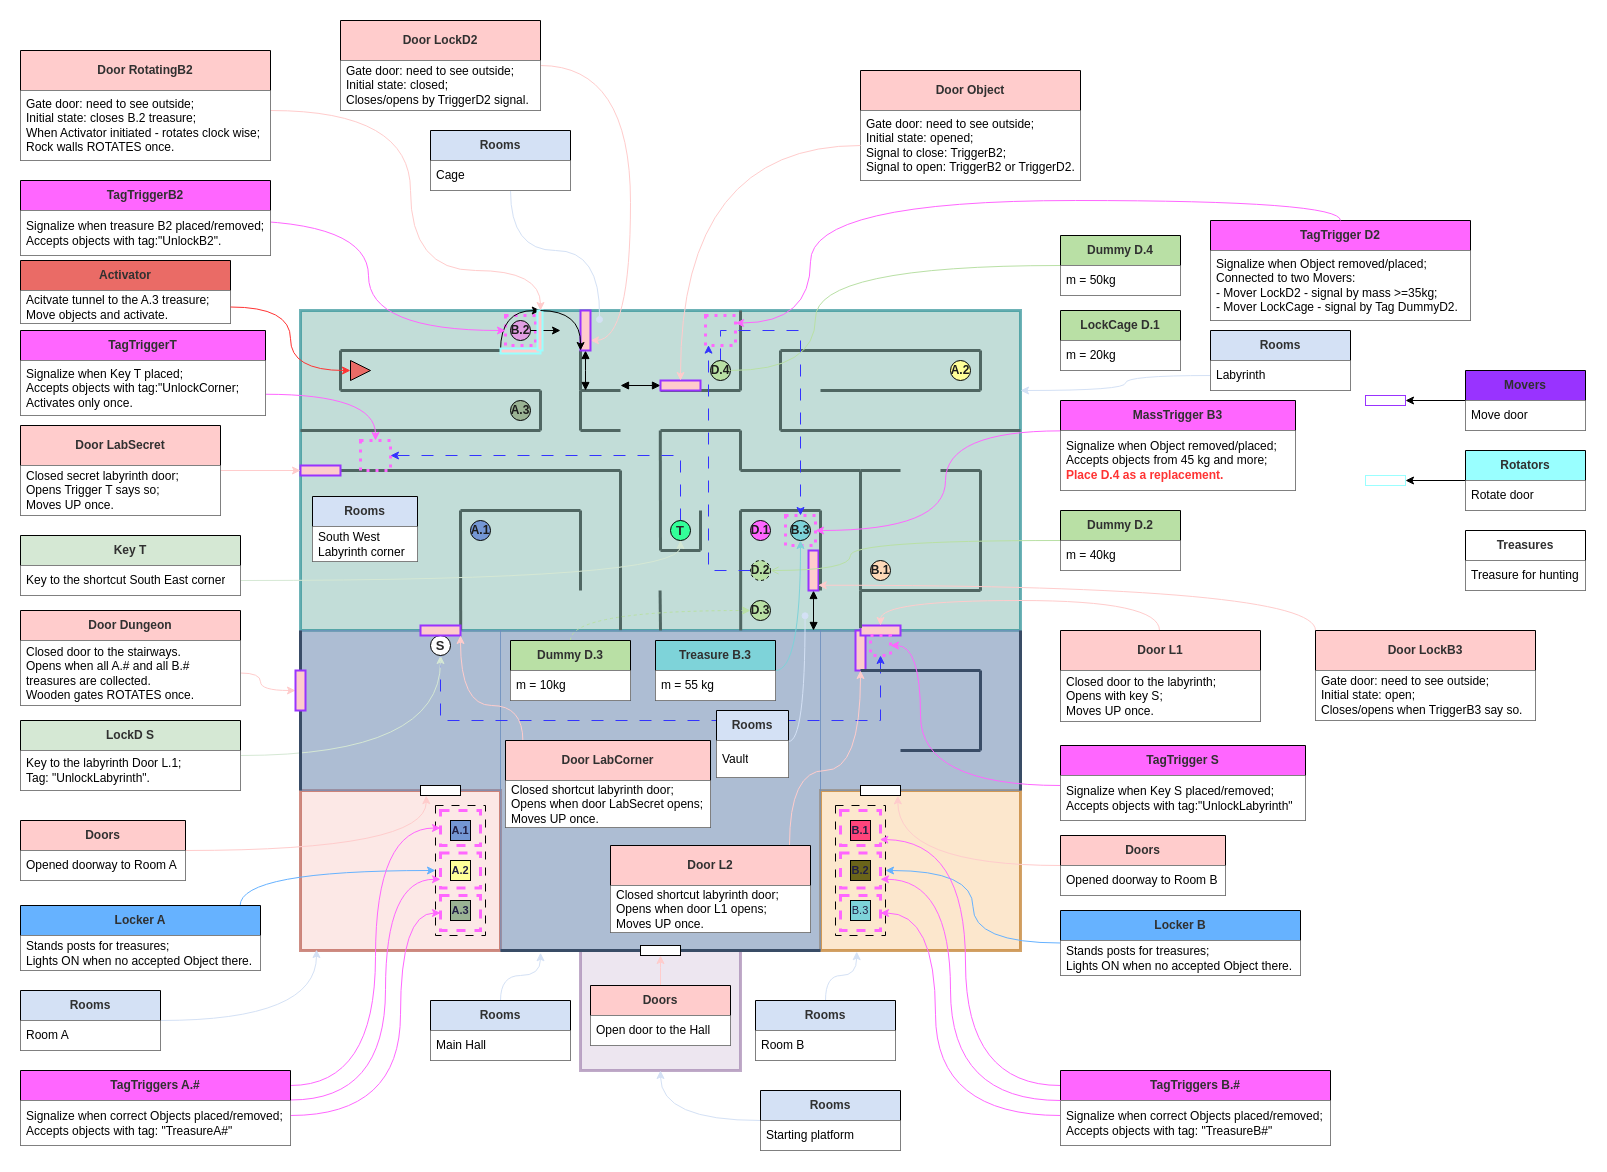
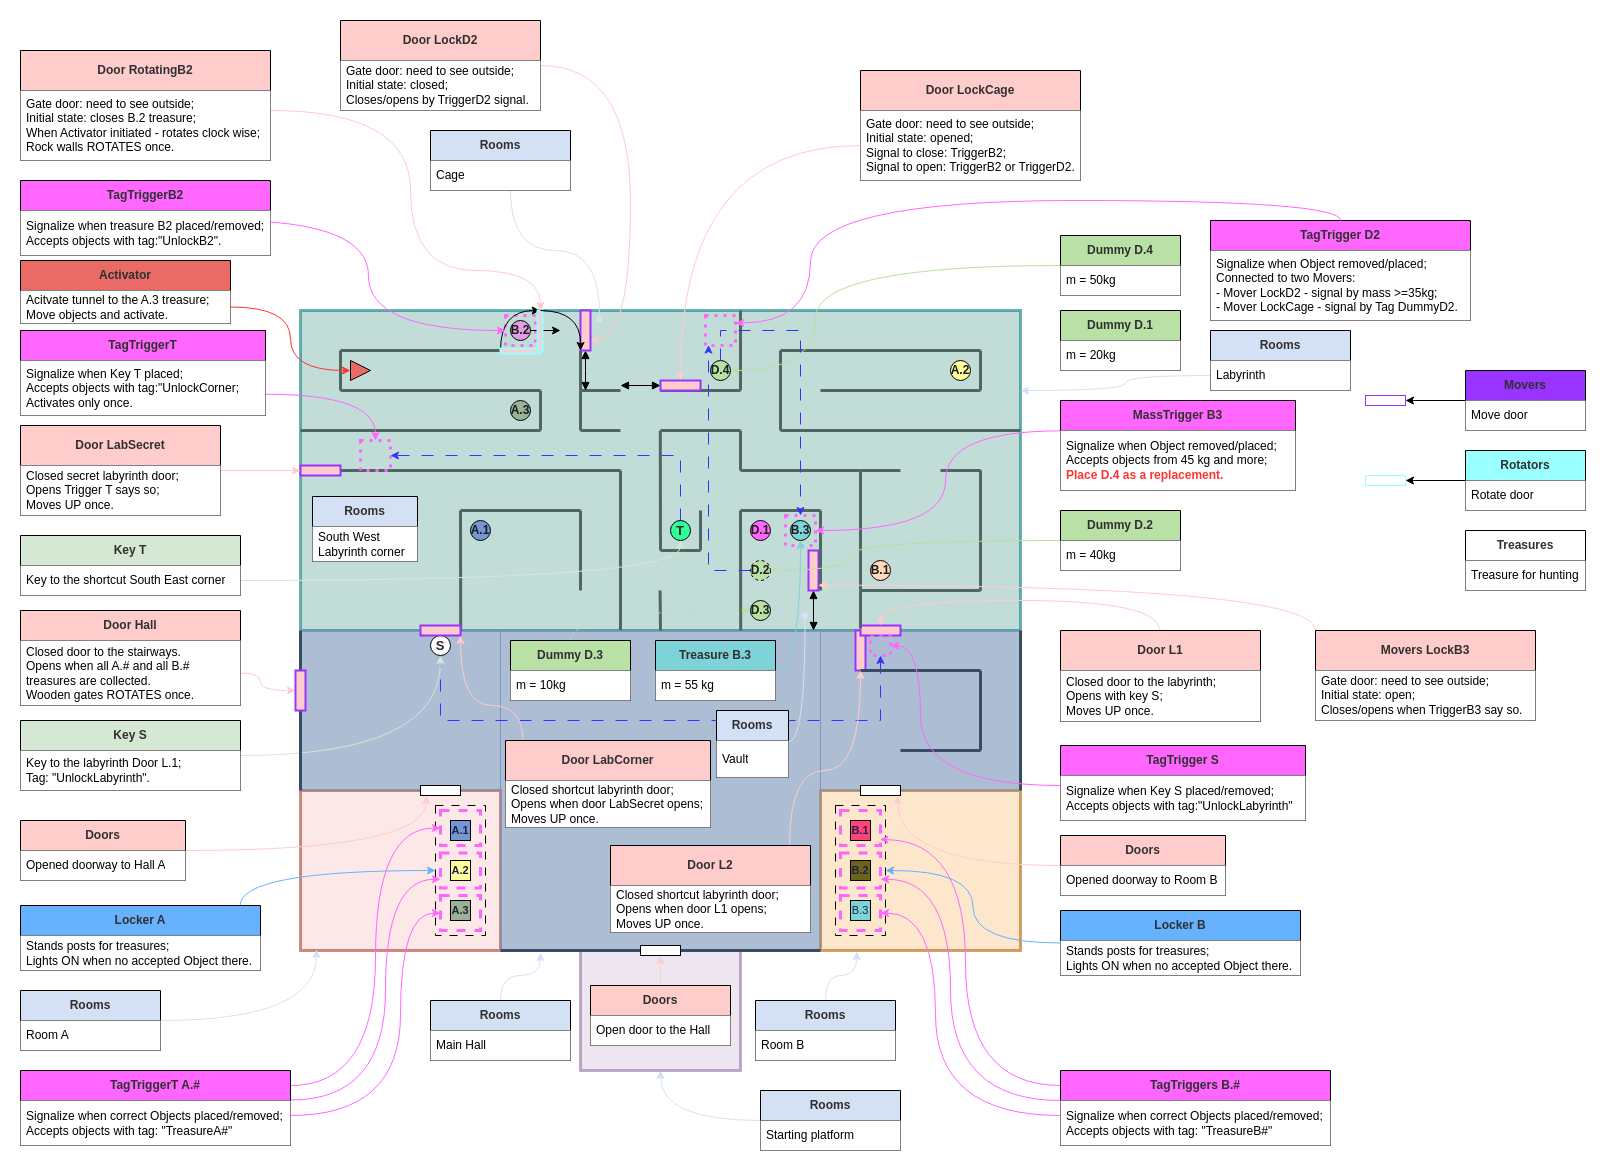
(971, 91) -> (971, 91)
(1121, 326) -> (1121, 326)
(732, 370) -> (782, 364)
(131, 626) -> (131, 626)
(1426, 651) -> (1426, 651)
(131, 736) -> (131, 736)
(101, 866) -> (98, 866)
(156, 1086) -> (156, 1086)
